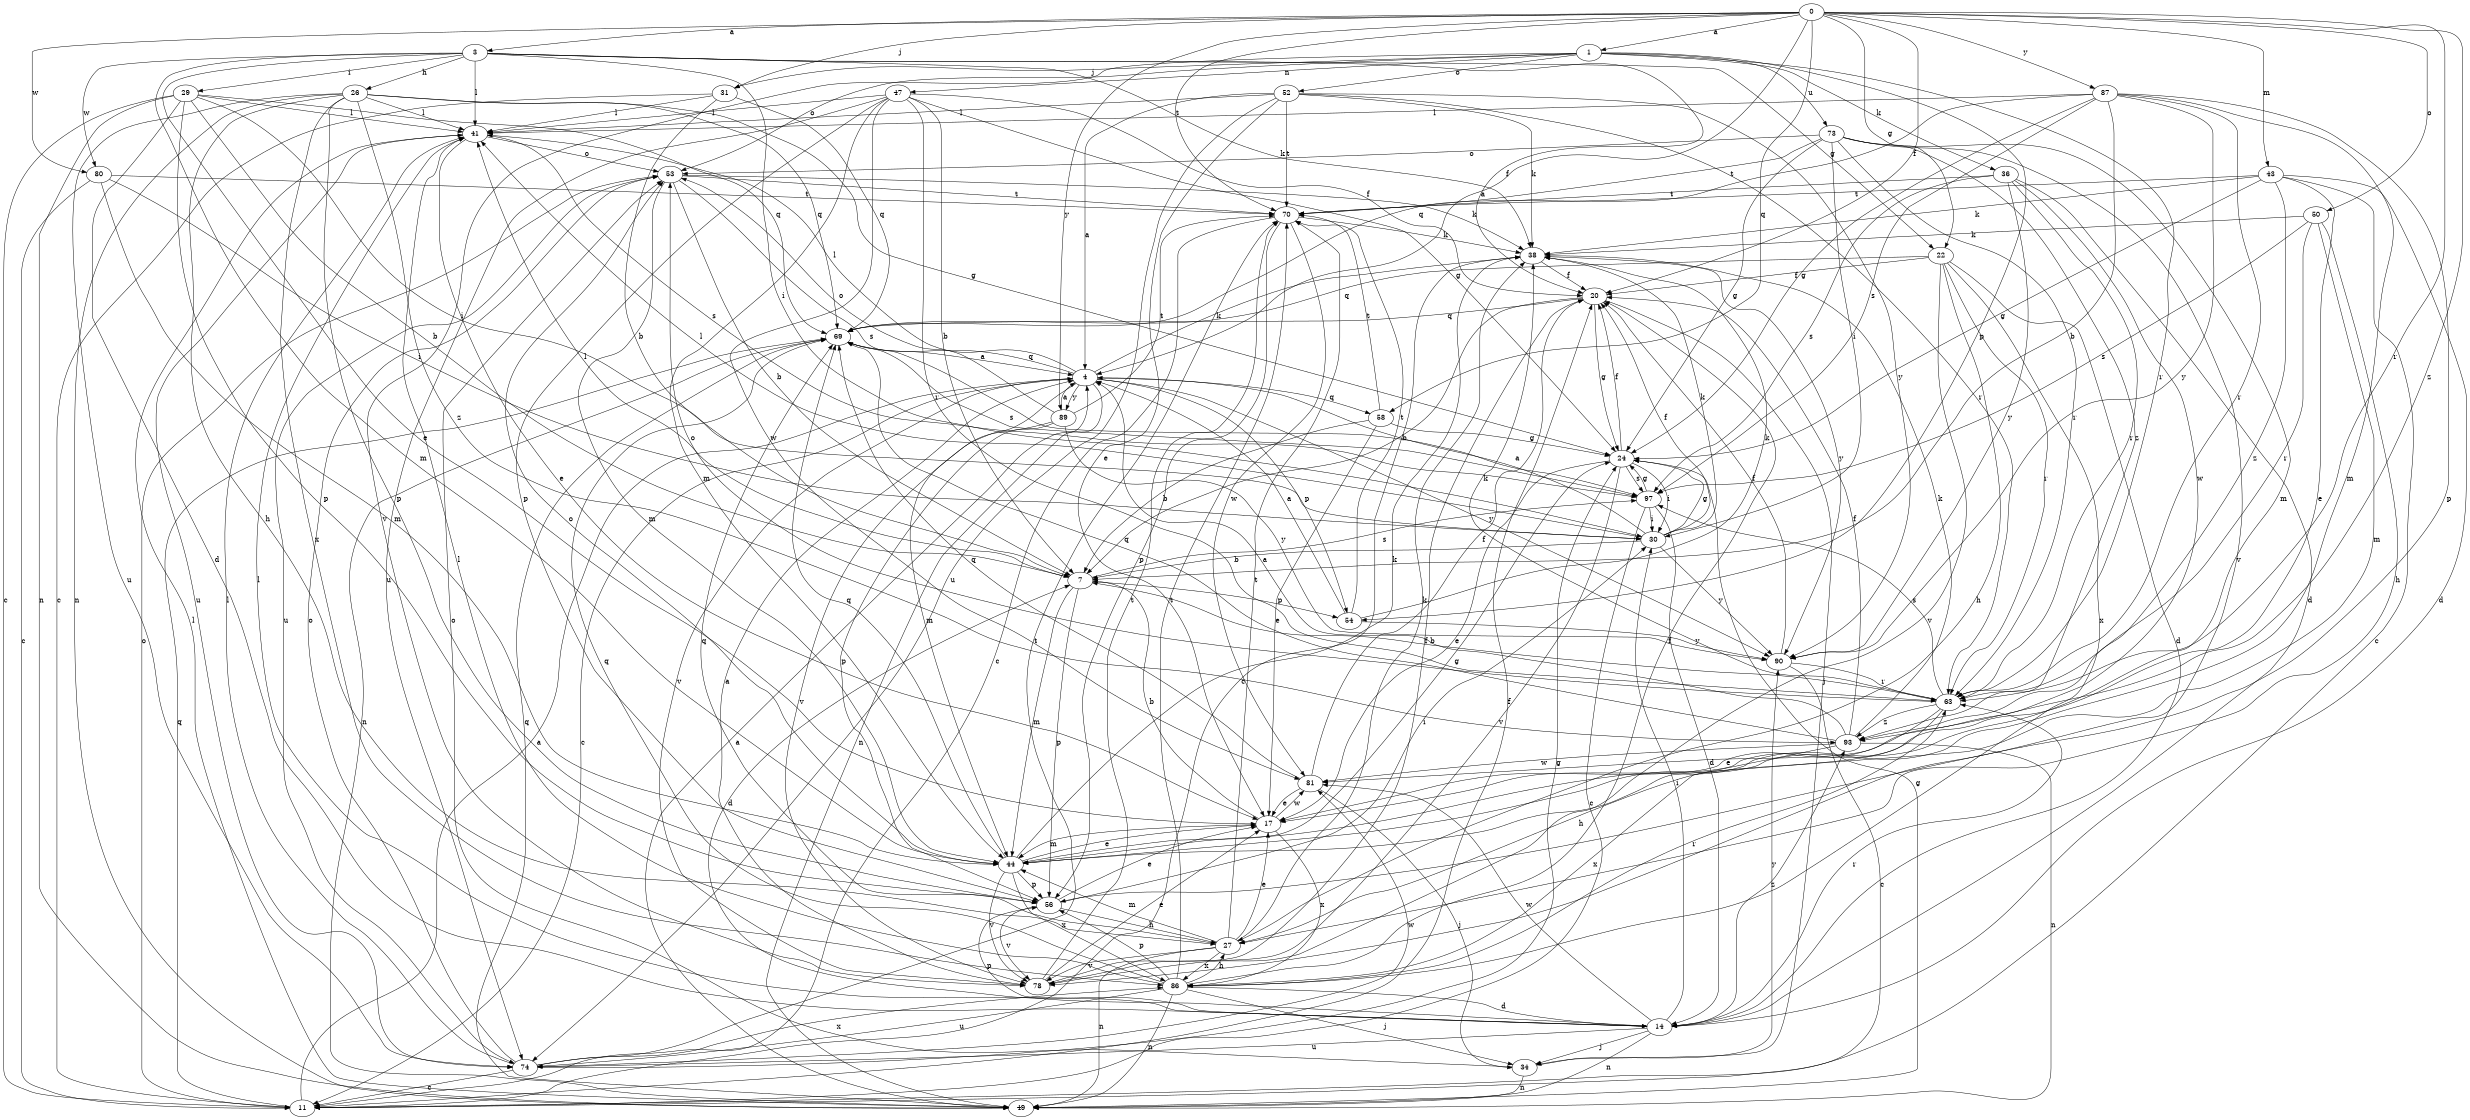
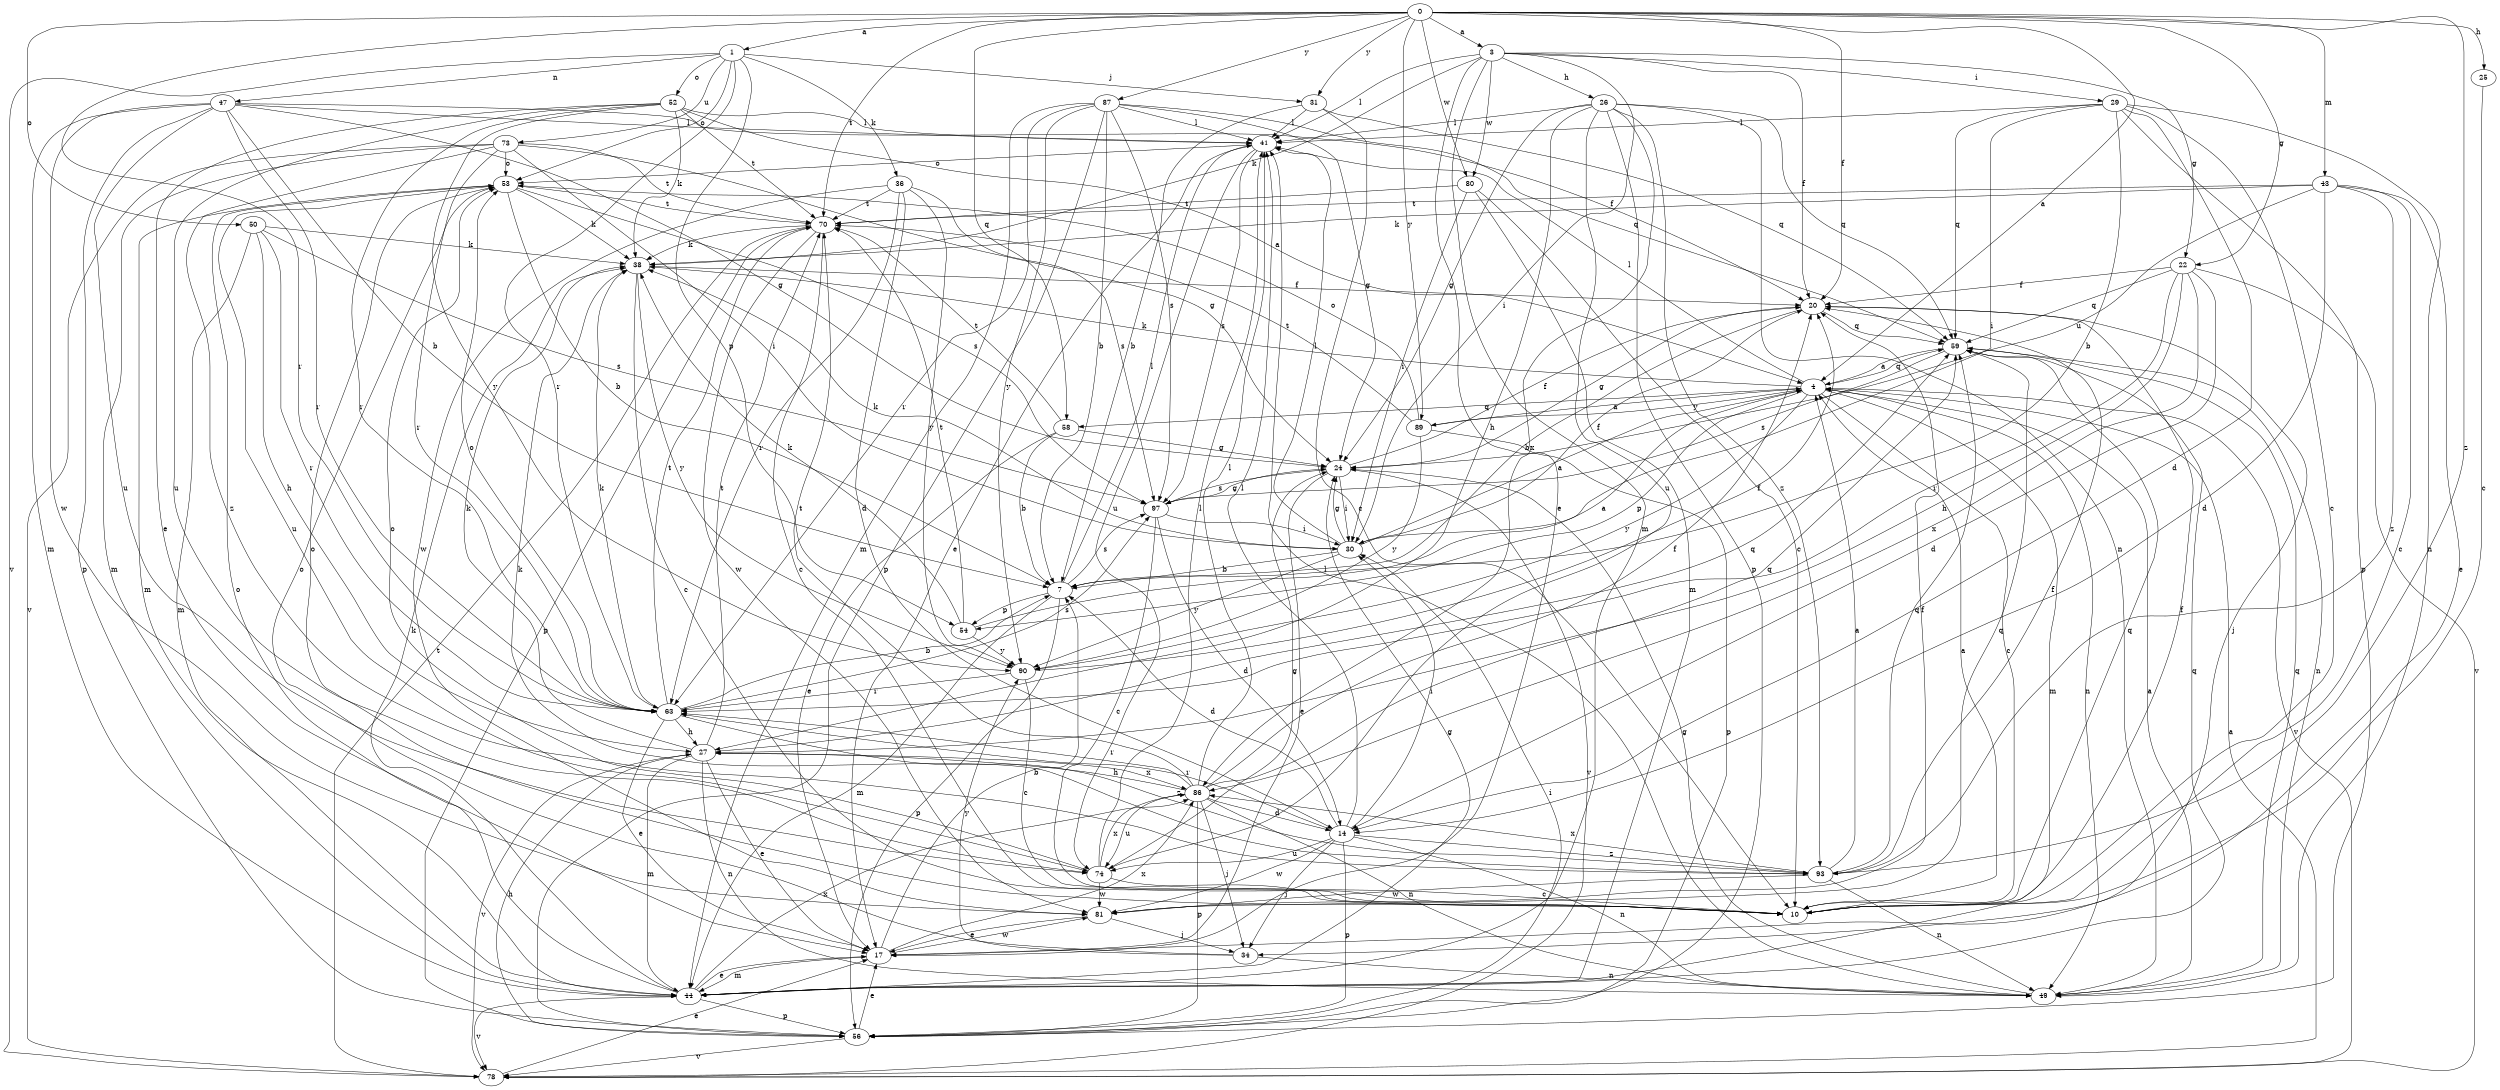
(900, 53) -> (1368, 53)
none -> (2484, 78)
(2003, 317) -> (2079, 326)
(838, 337) -> (1955, 347)
(798, 704) -> none
(1405, 758) -> none
(1072, 842) -> (675, 444)
(302, 1108) -> (1795, 915)
